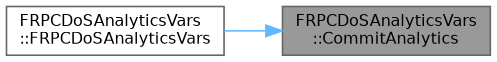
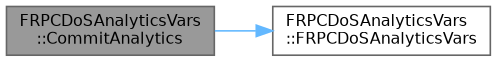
(245, 31) -> (235, 31)
